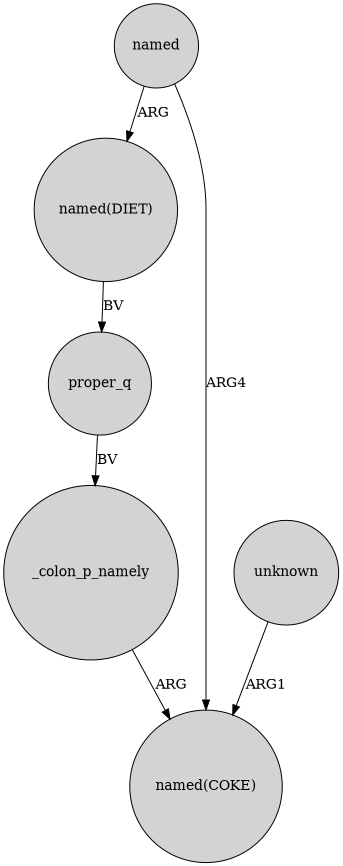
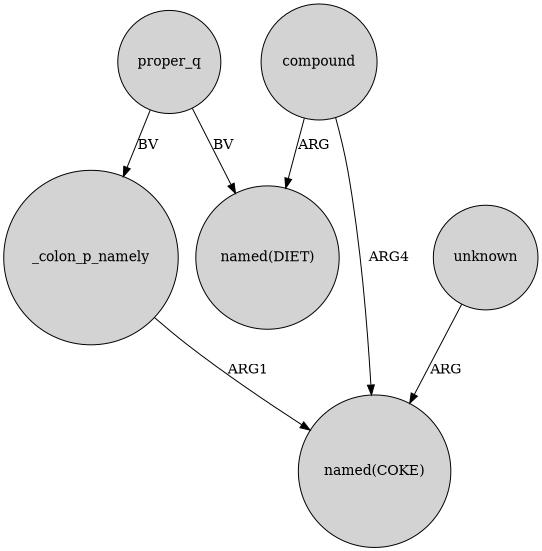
(156, 46) -> (319, 62)
(103, 302) -> (212, 146)
(171, 685) -> (248, 370)
(266, 685) -> (446, 370)
